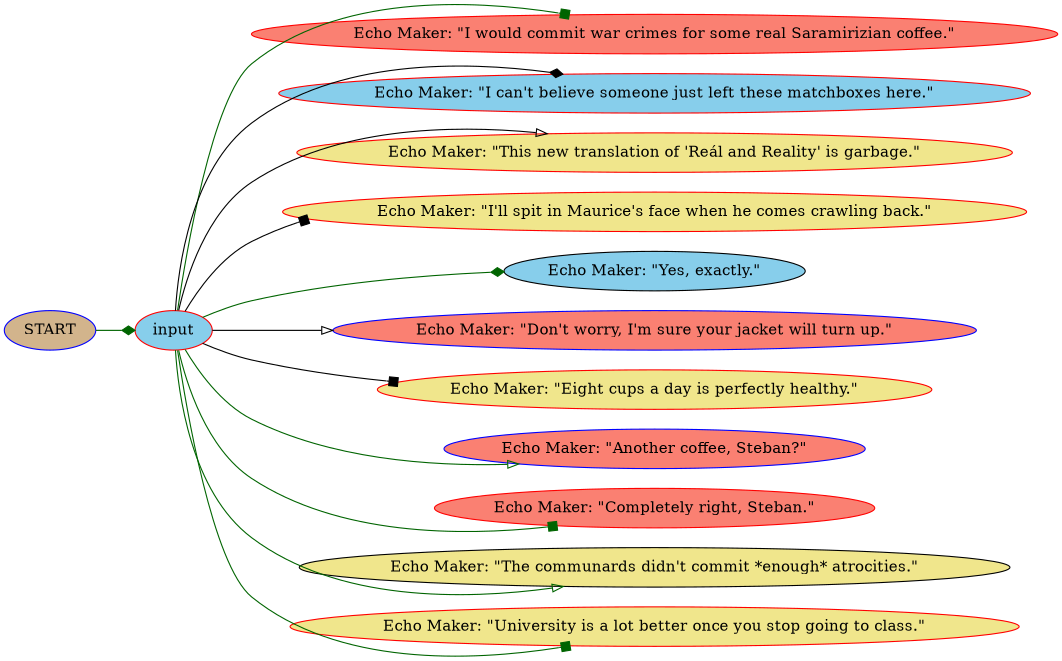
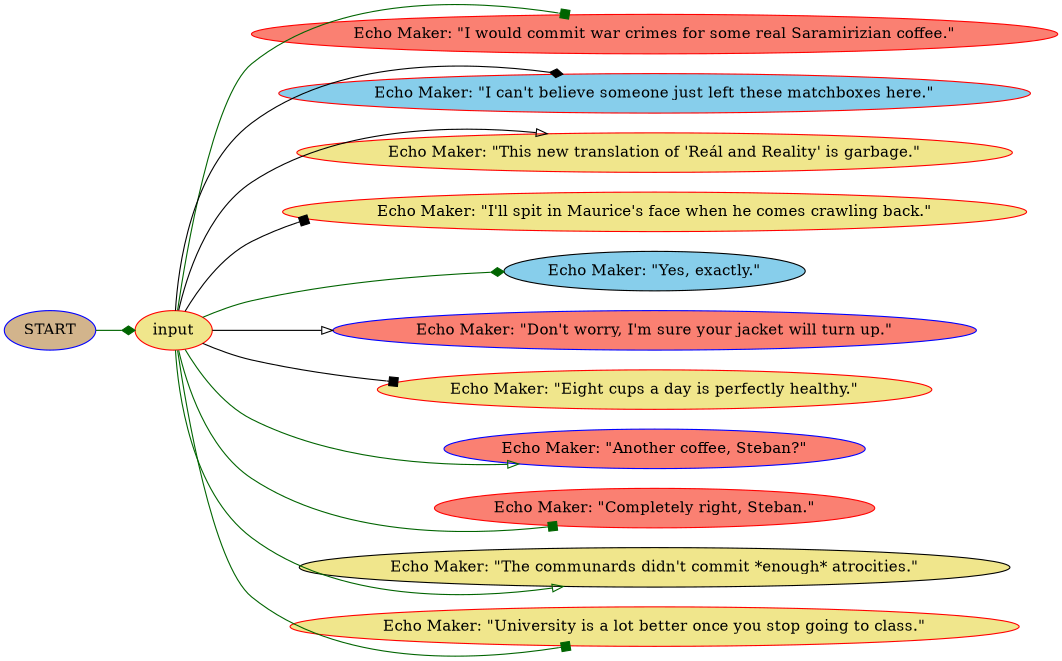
(174, 330) -> (174, 330)
